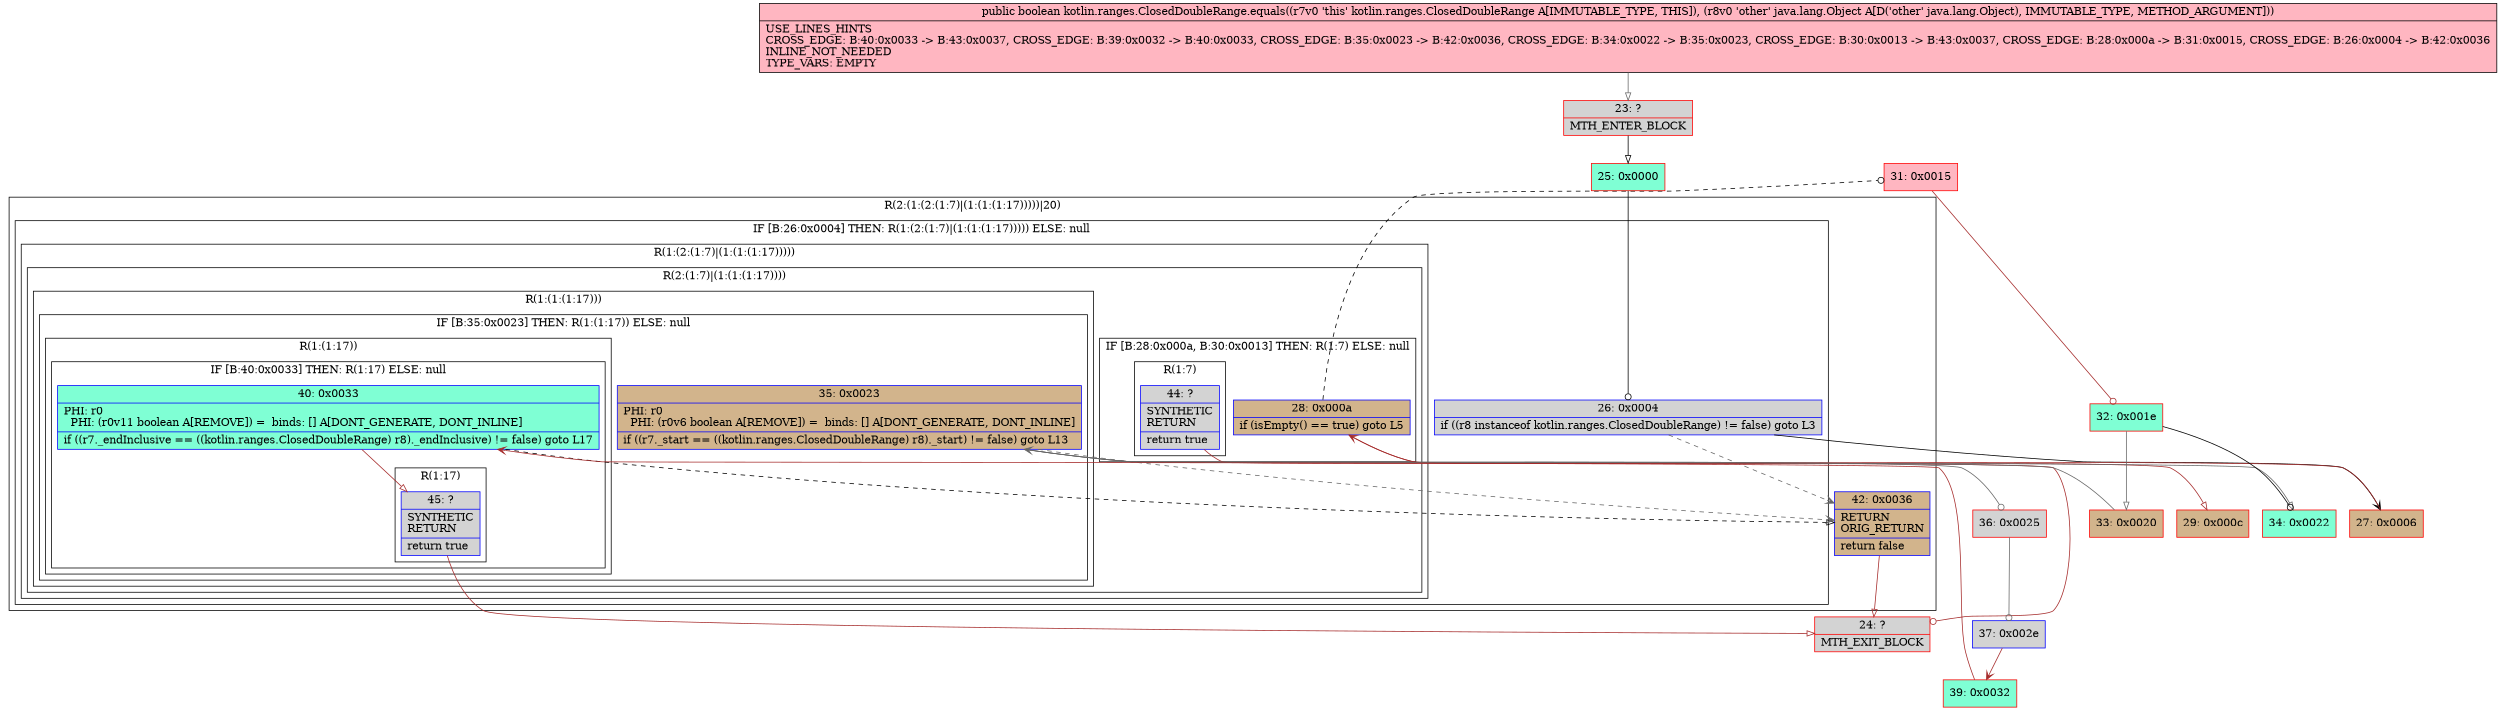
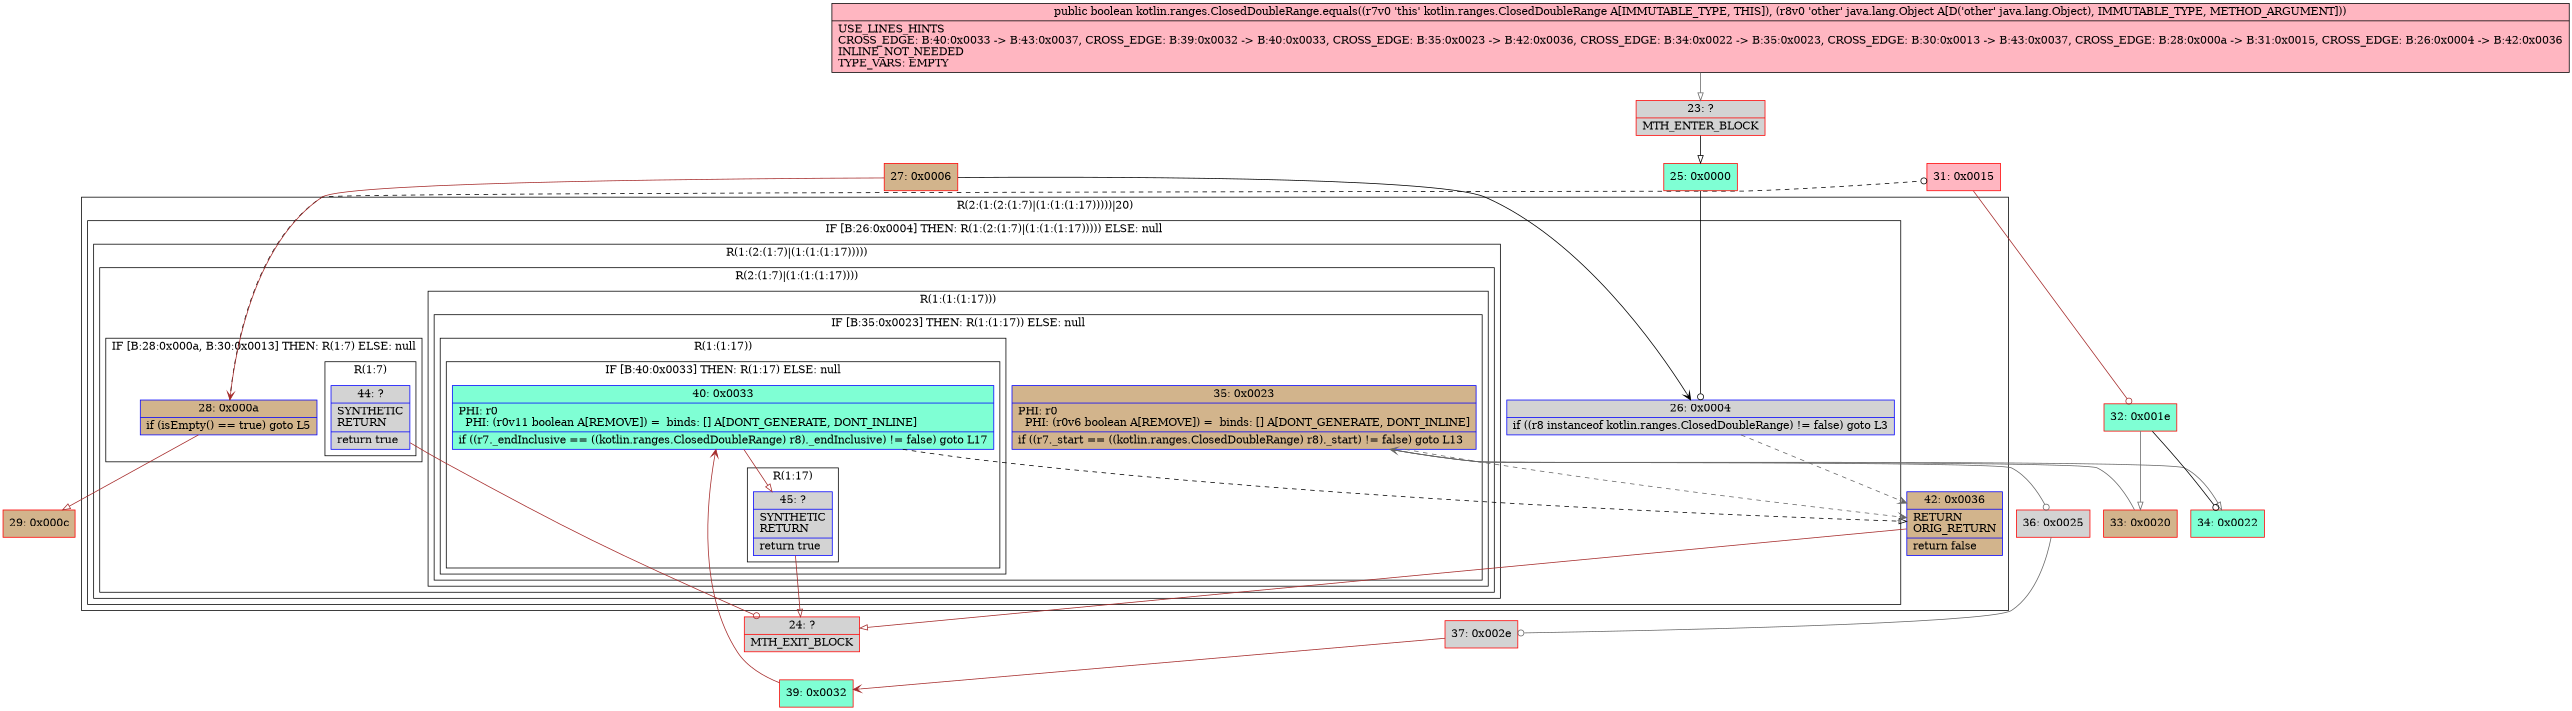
(2021, 458) -> (1364, 183)
(2009, 634) -> (1481, 634)
